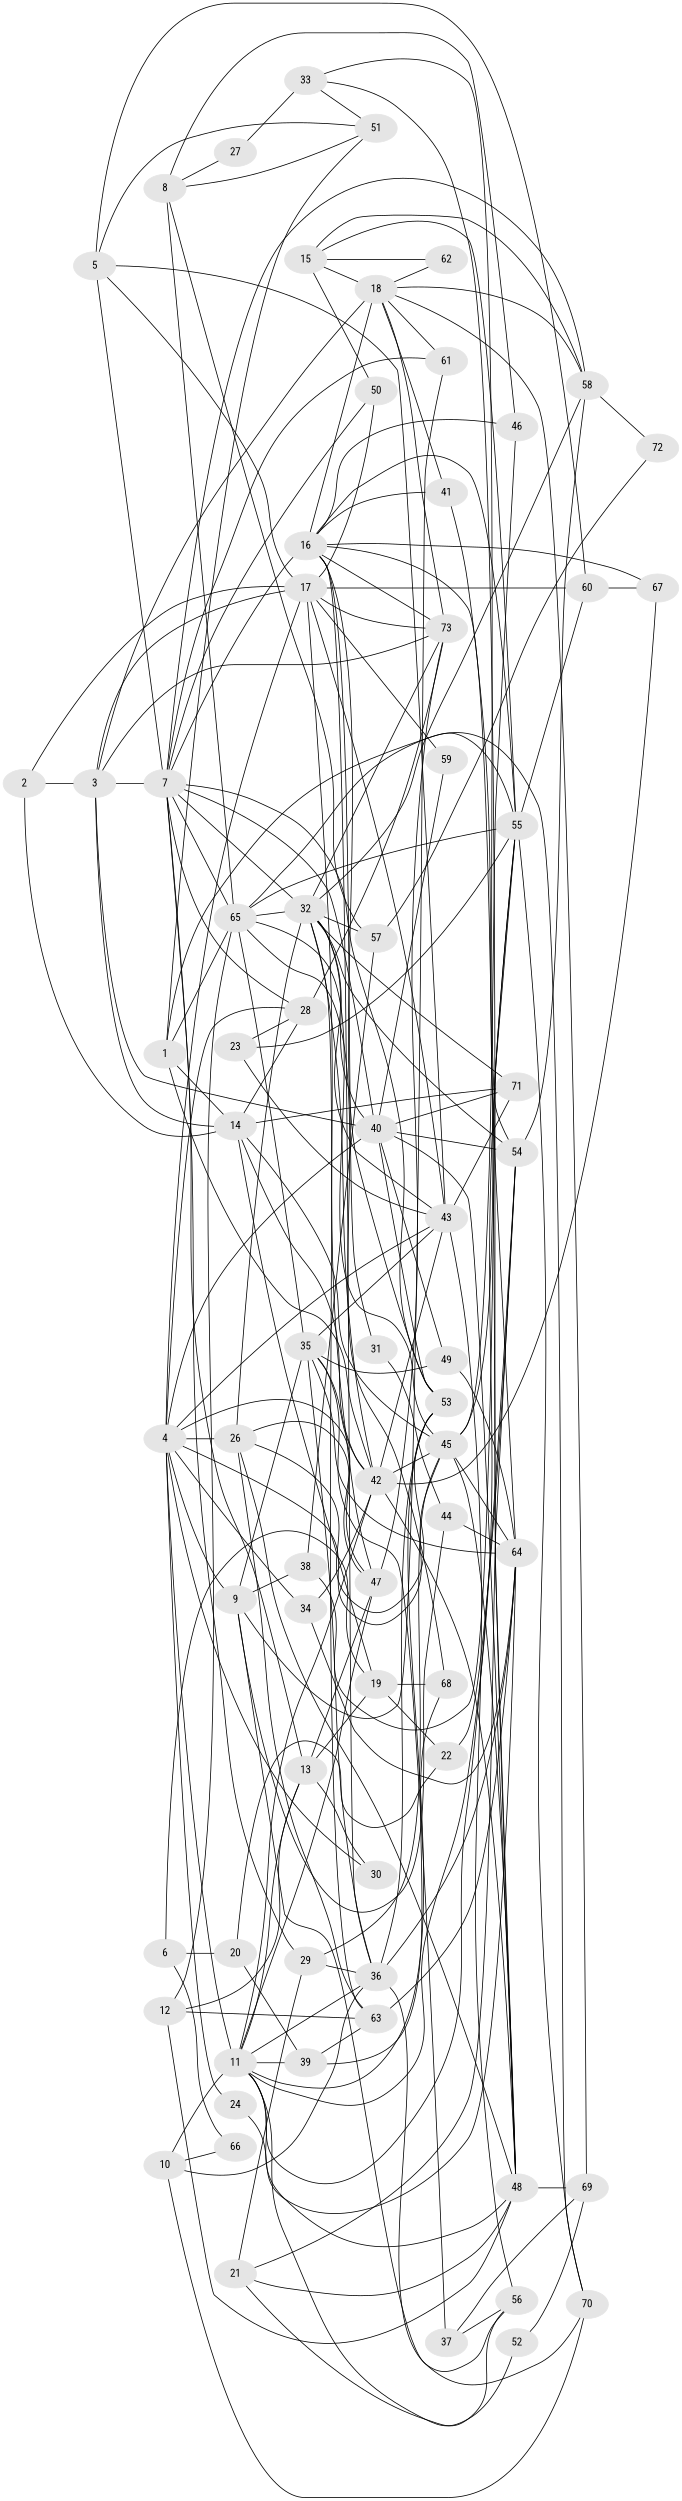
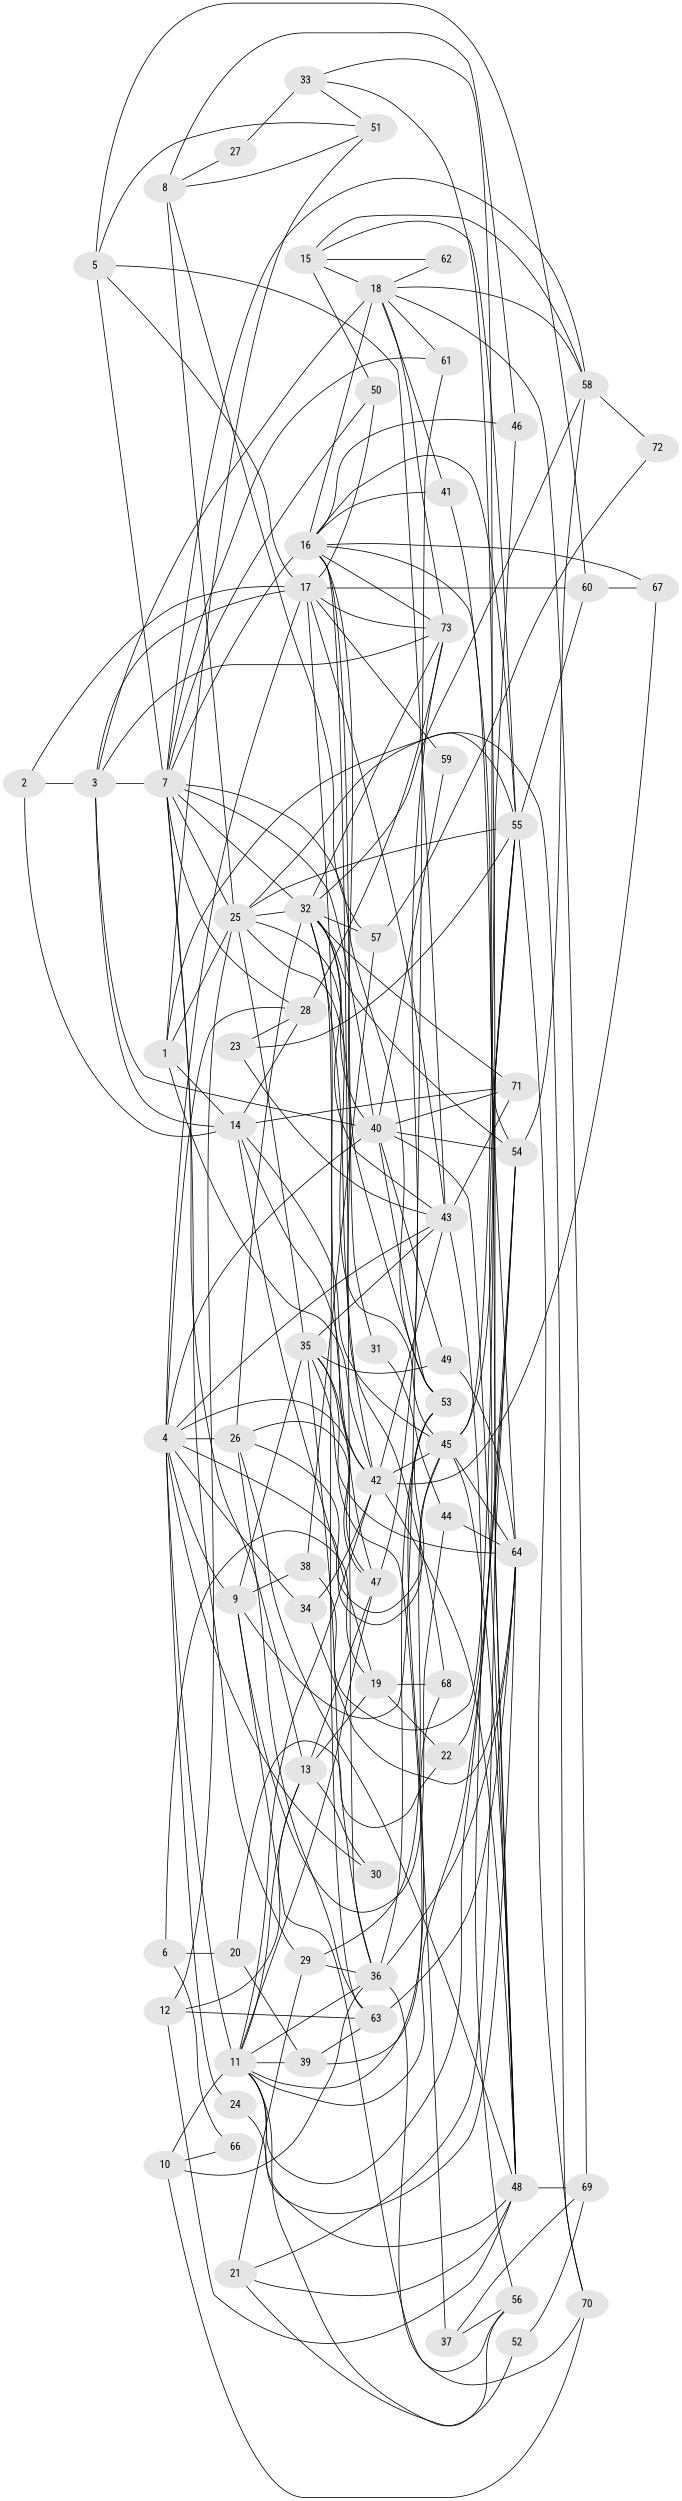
(235, 918) -> (235, 918)
